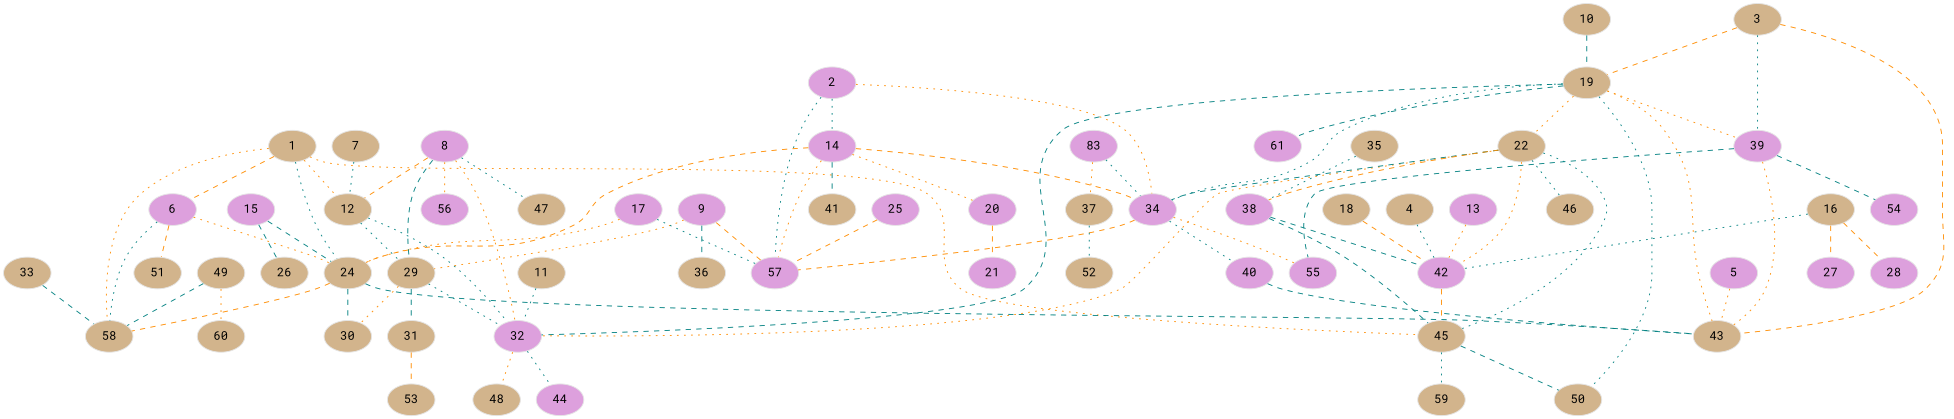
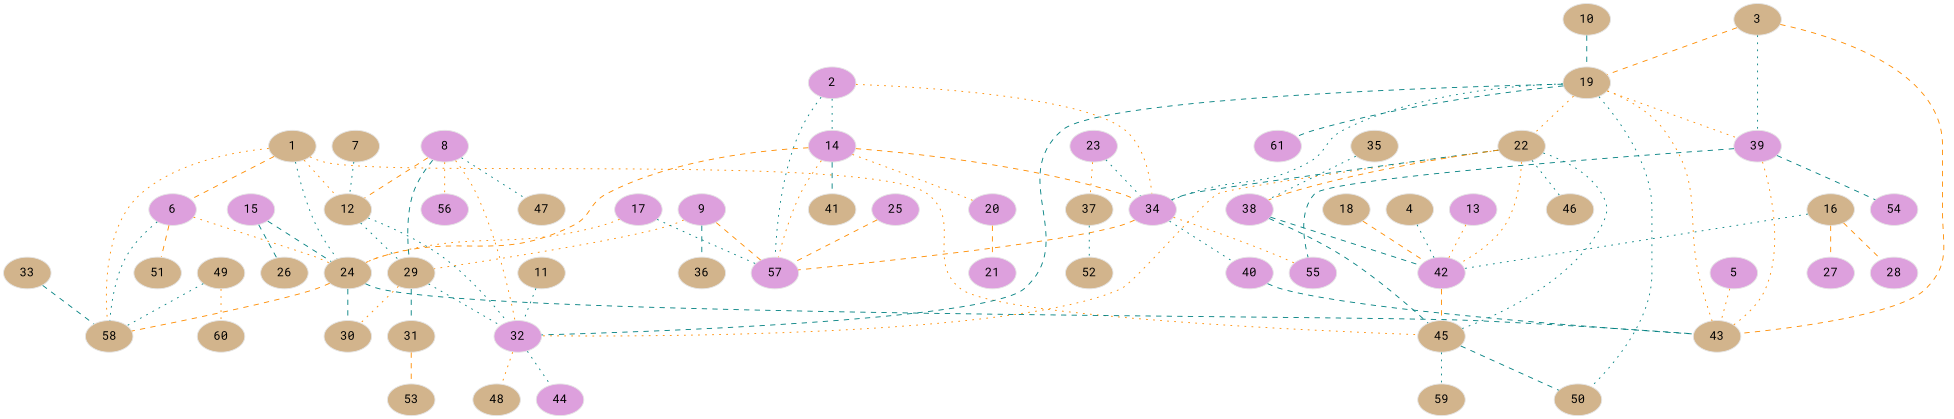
(1094, 146) -> (1094, 146)
(165, 305) -> (165, 305)
